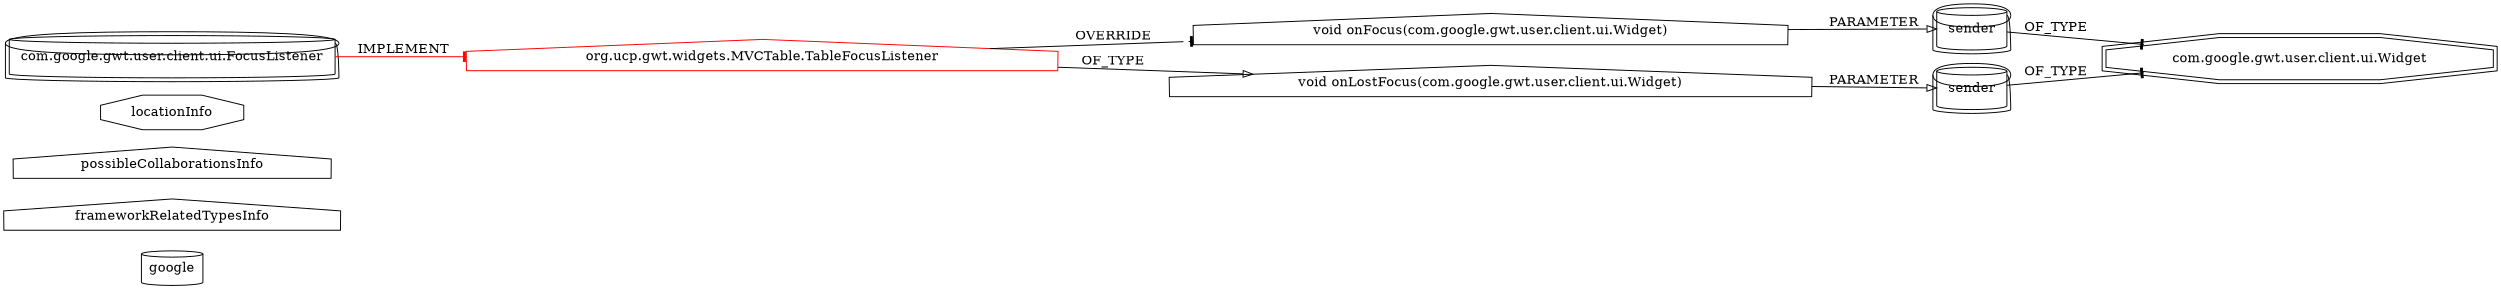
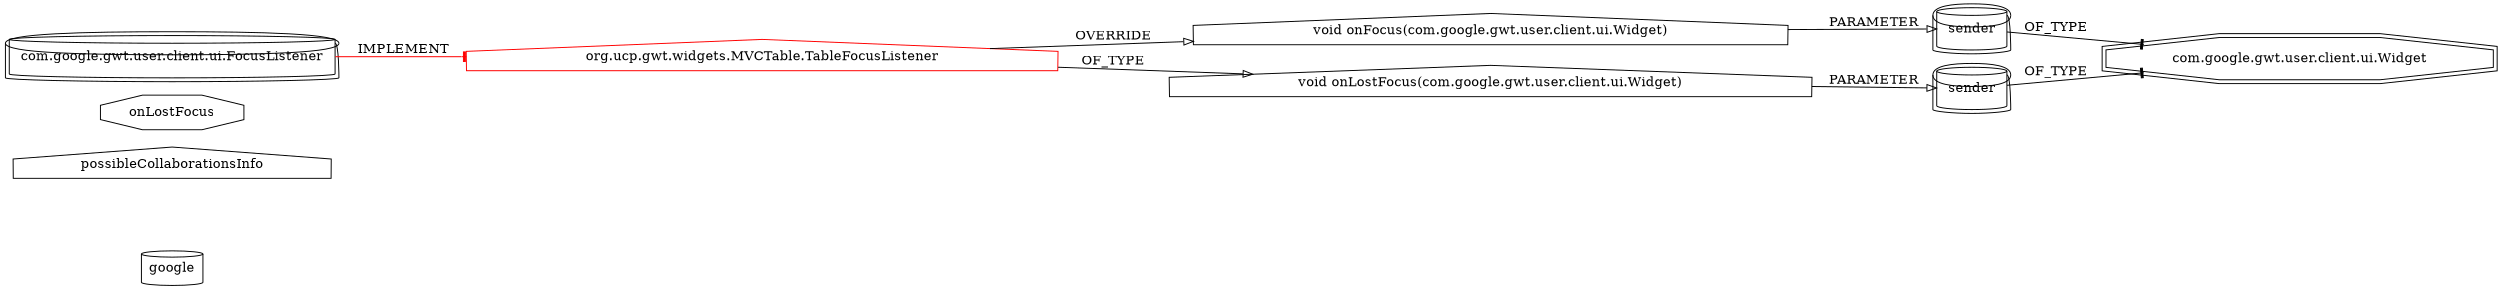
(1087, 45) -> (1087, 45)
(172, 112) -> (172, 112)
(172, 216) -> none
